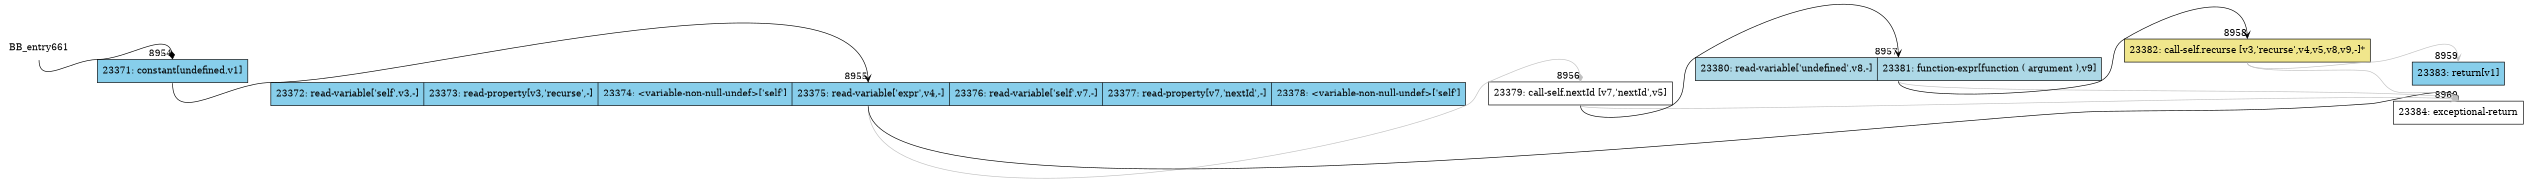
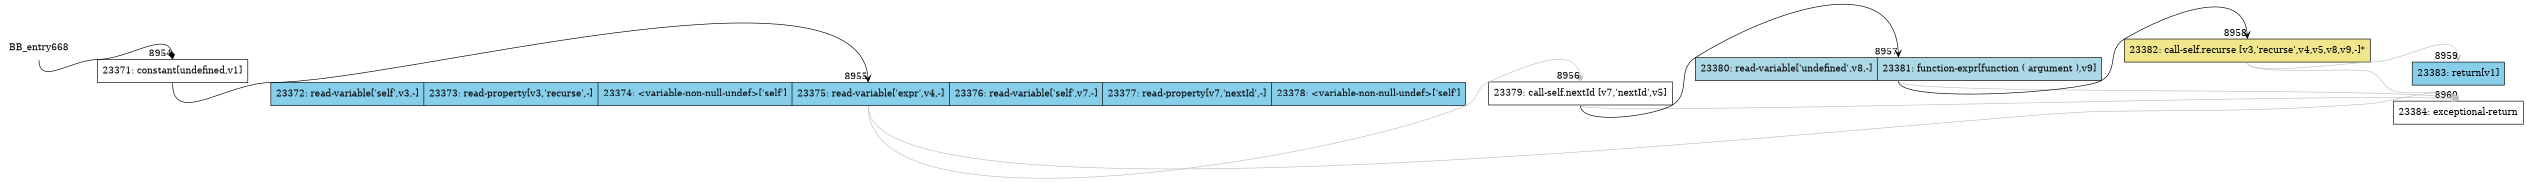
(39, 48) -> (39, 48)
(173, 71) -> (173, 71)
(1654, 147) -> (1654, 147)
